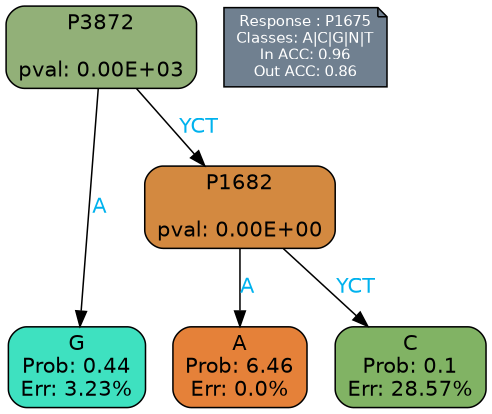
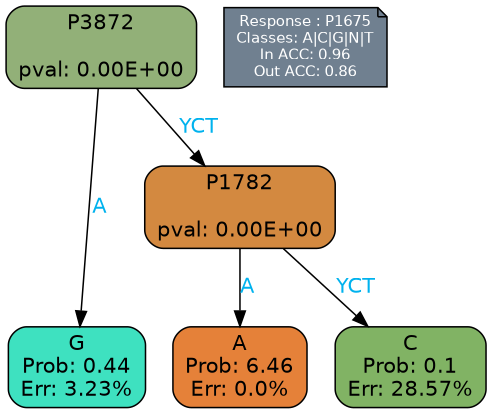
(101, 47) -> (101, 47)
(240, 207) -> (240, 207)
